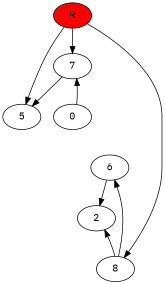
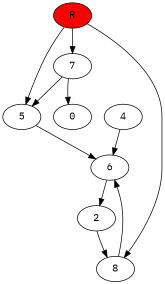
(77, 95) -> (68, 88)
none -> (123, 117)
none -> (63, 141)
(112, 246) -> (100, 241)
